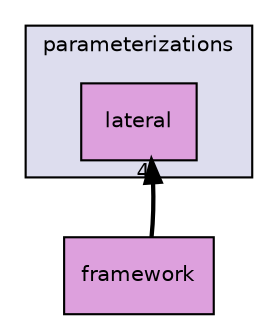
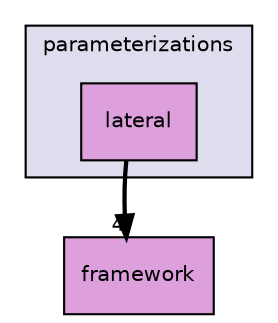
(153, 210) -> (125, 191)
